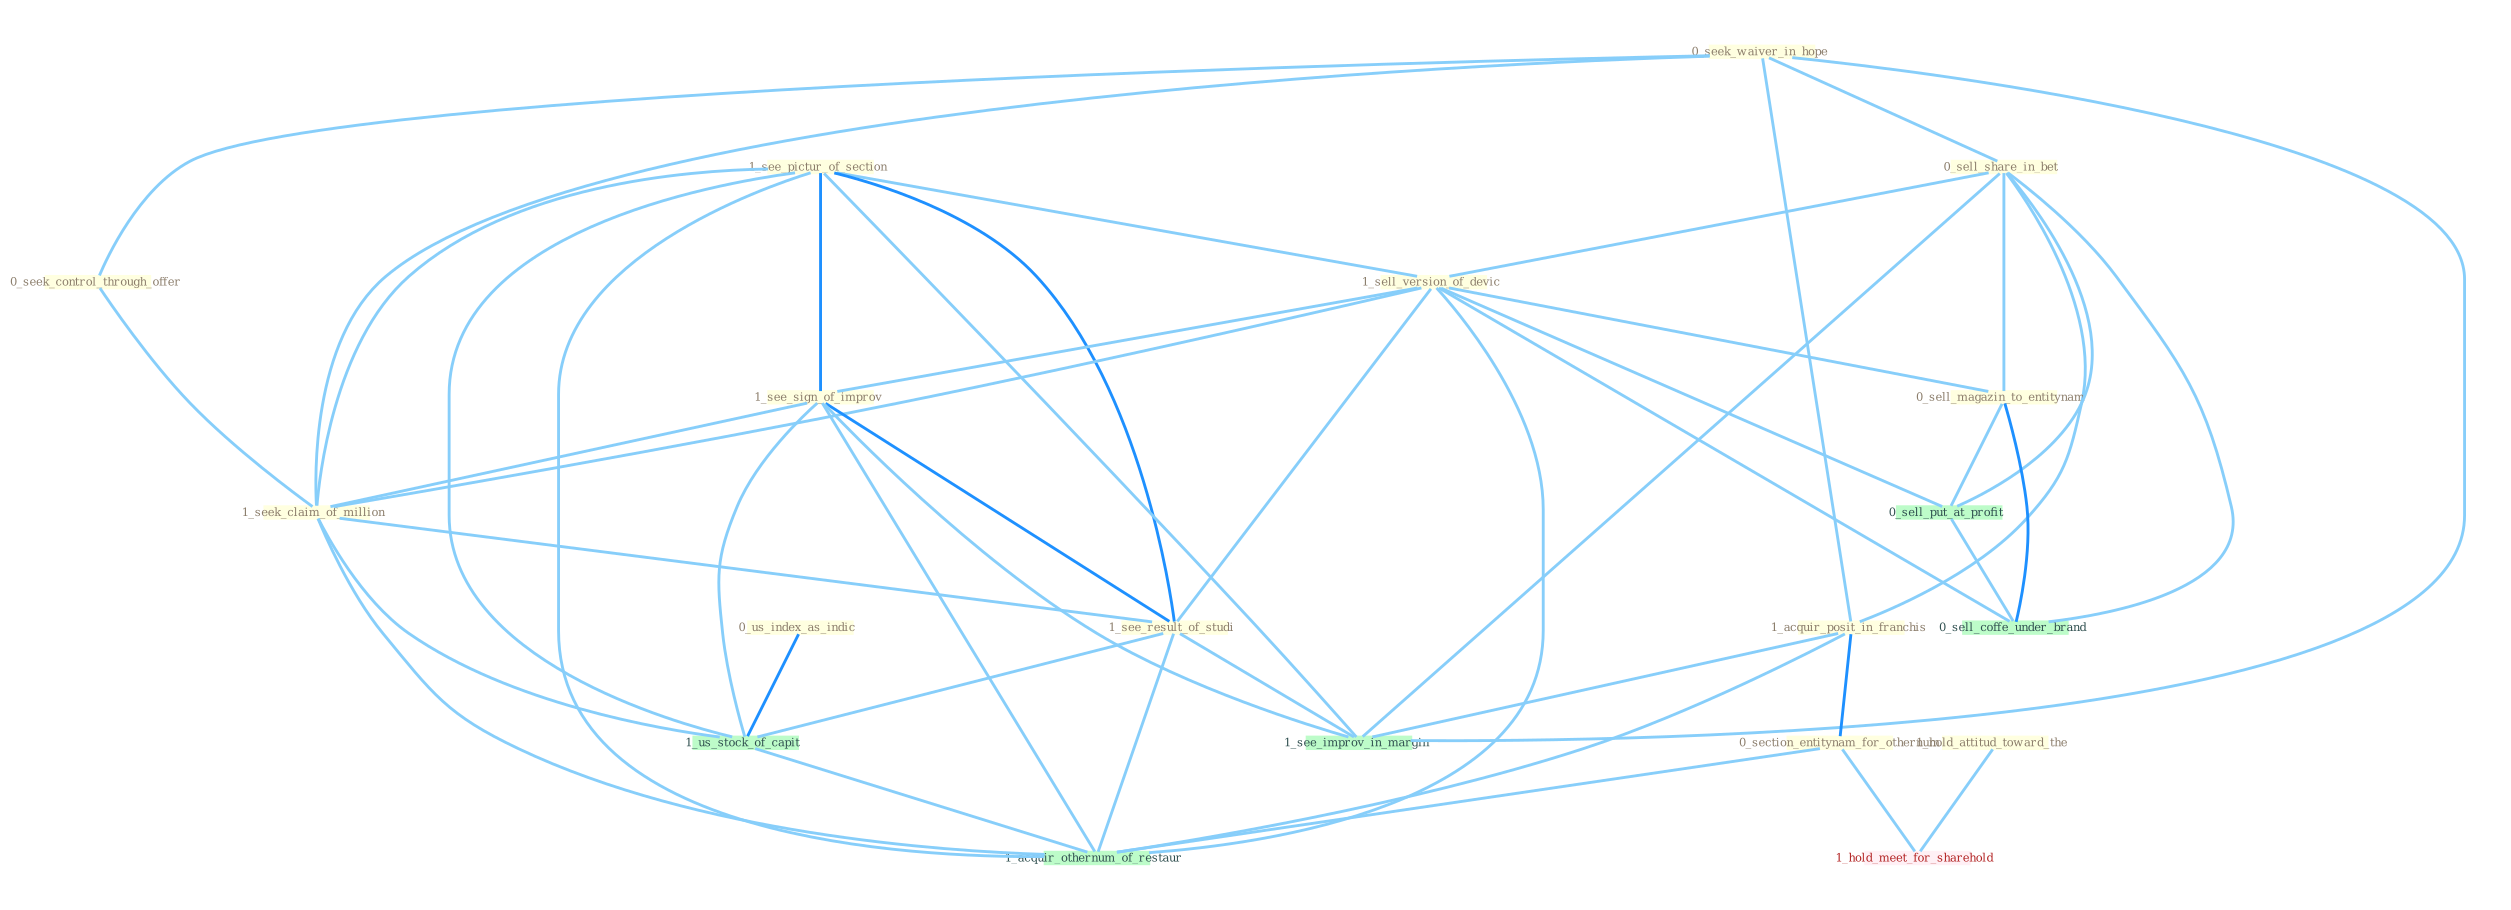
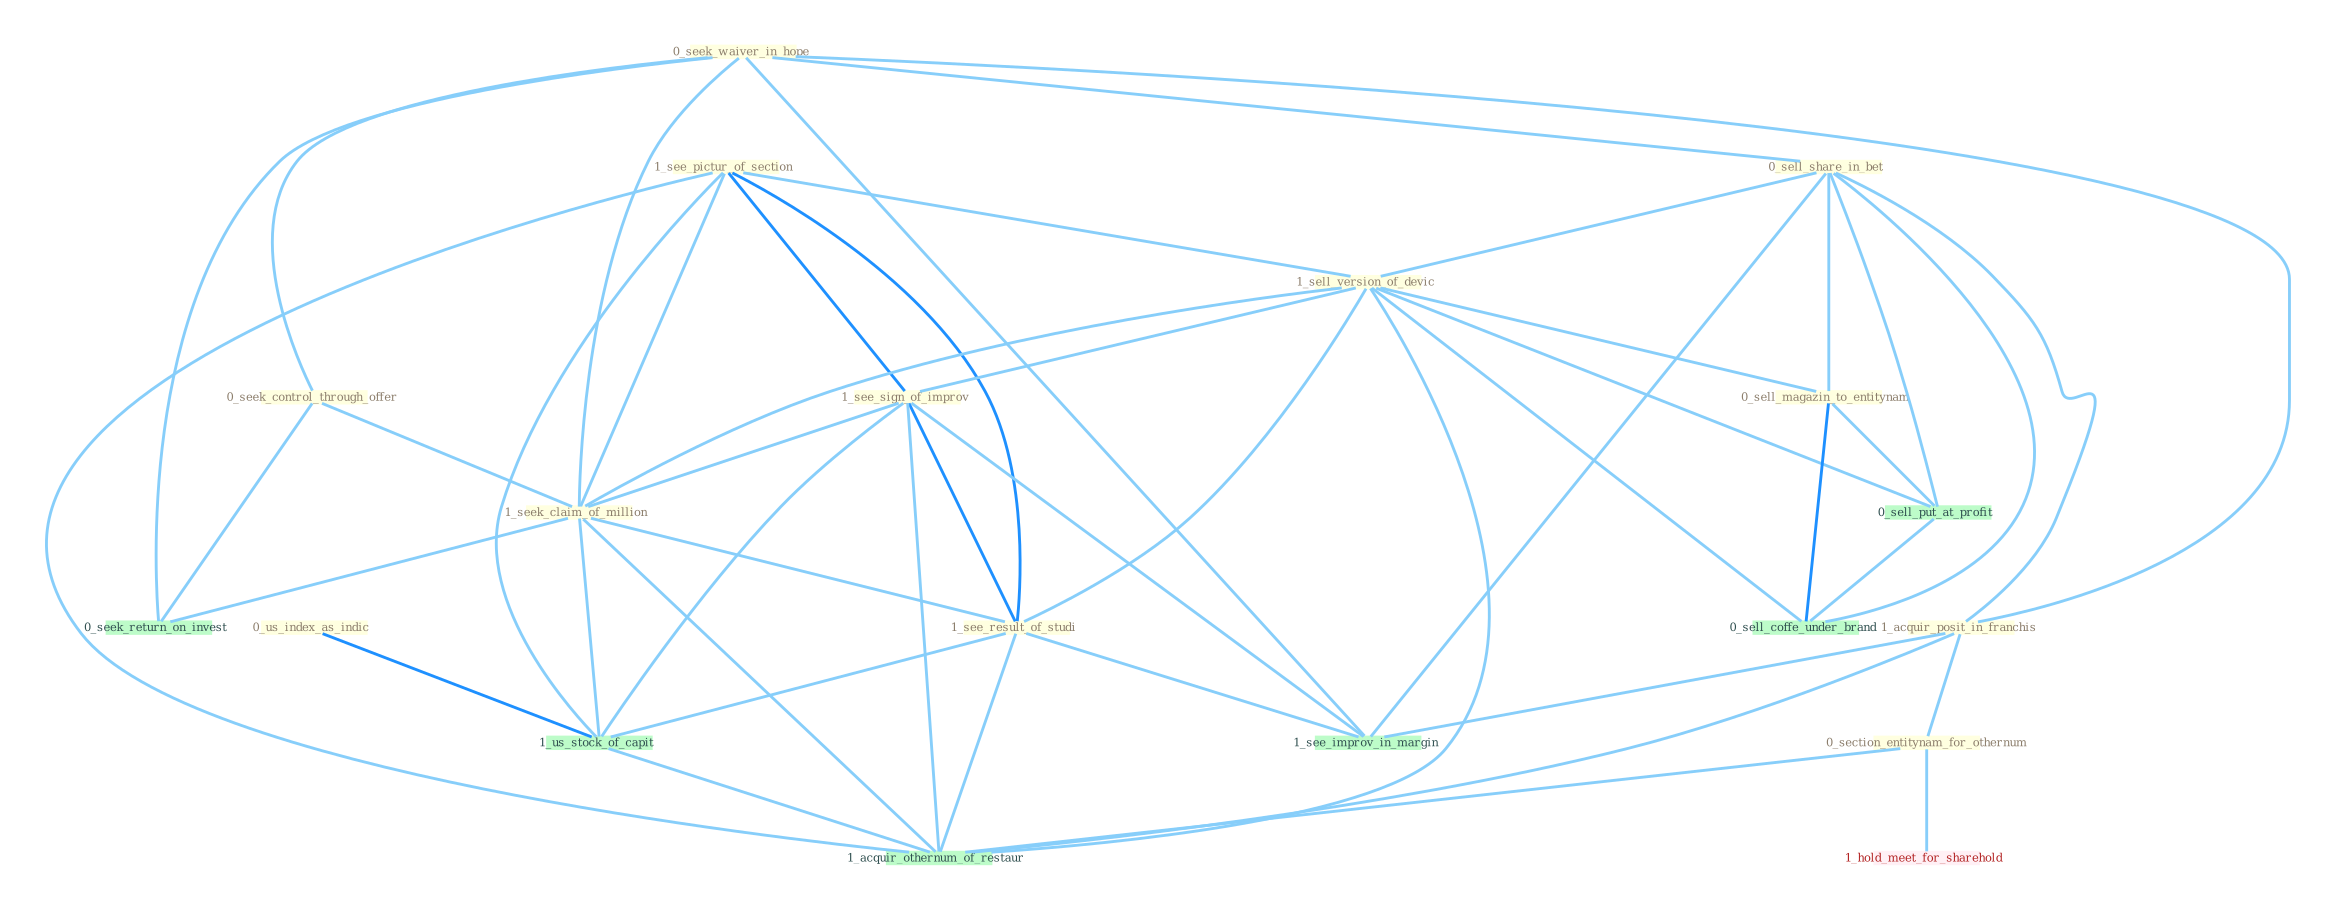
(1093, 453) -> none
none -> (159, 628)
(1846, 685) -> (1944, 685)
(1995, 743) -> none
